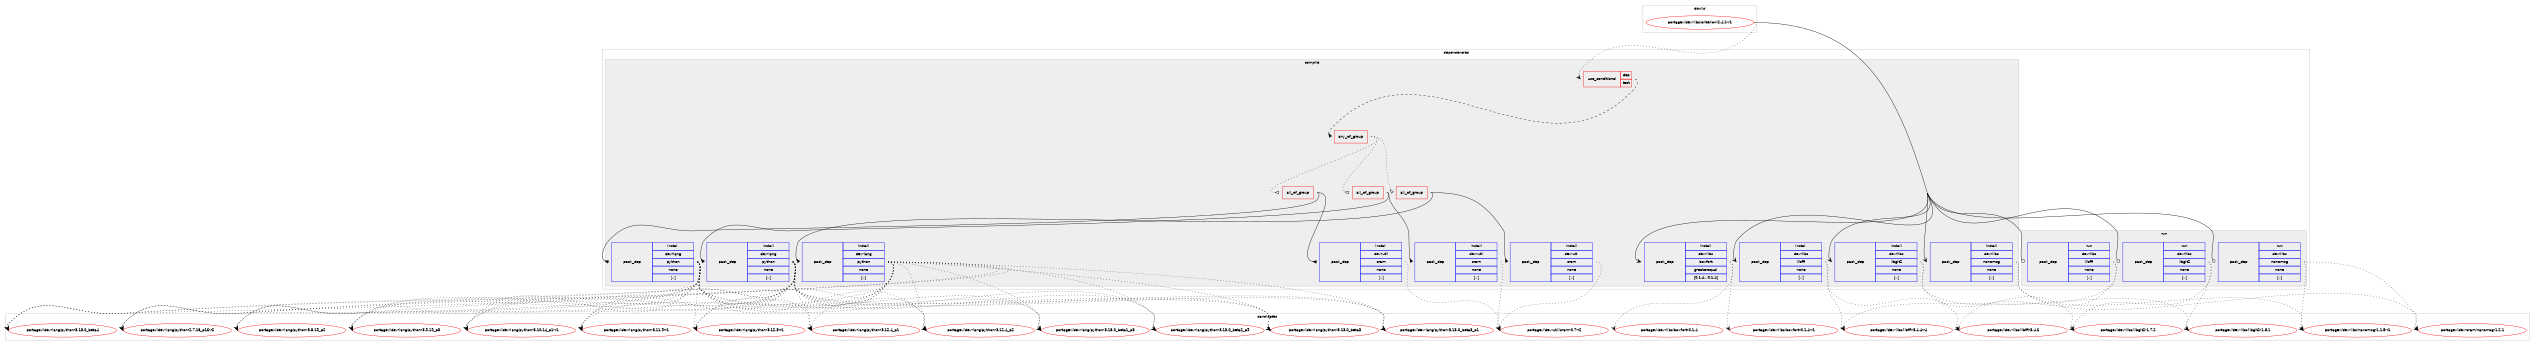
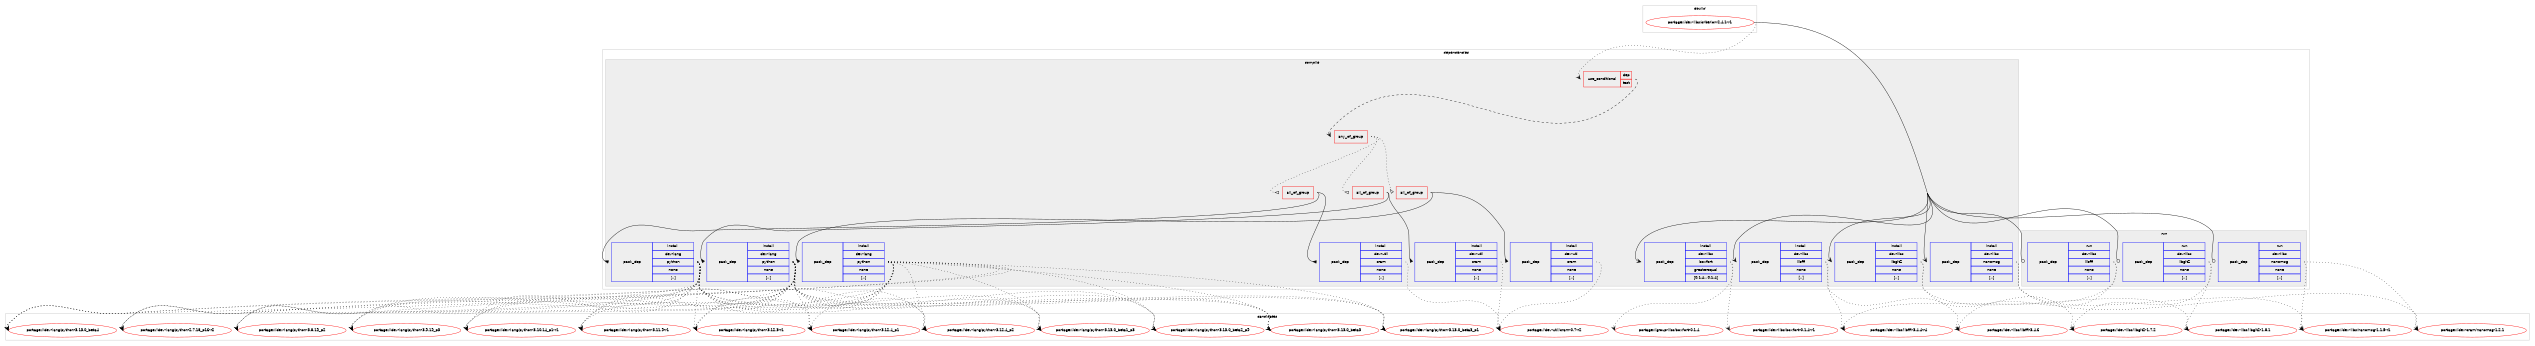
(1486, 110) -> (1486, 110)
(1669, 330) -> (1669, 330)
